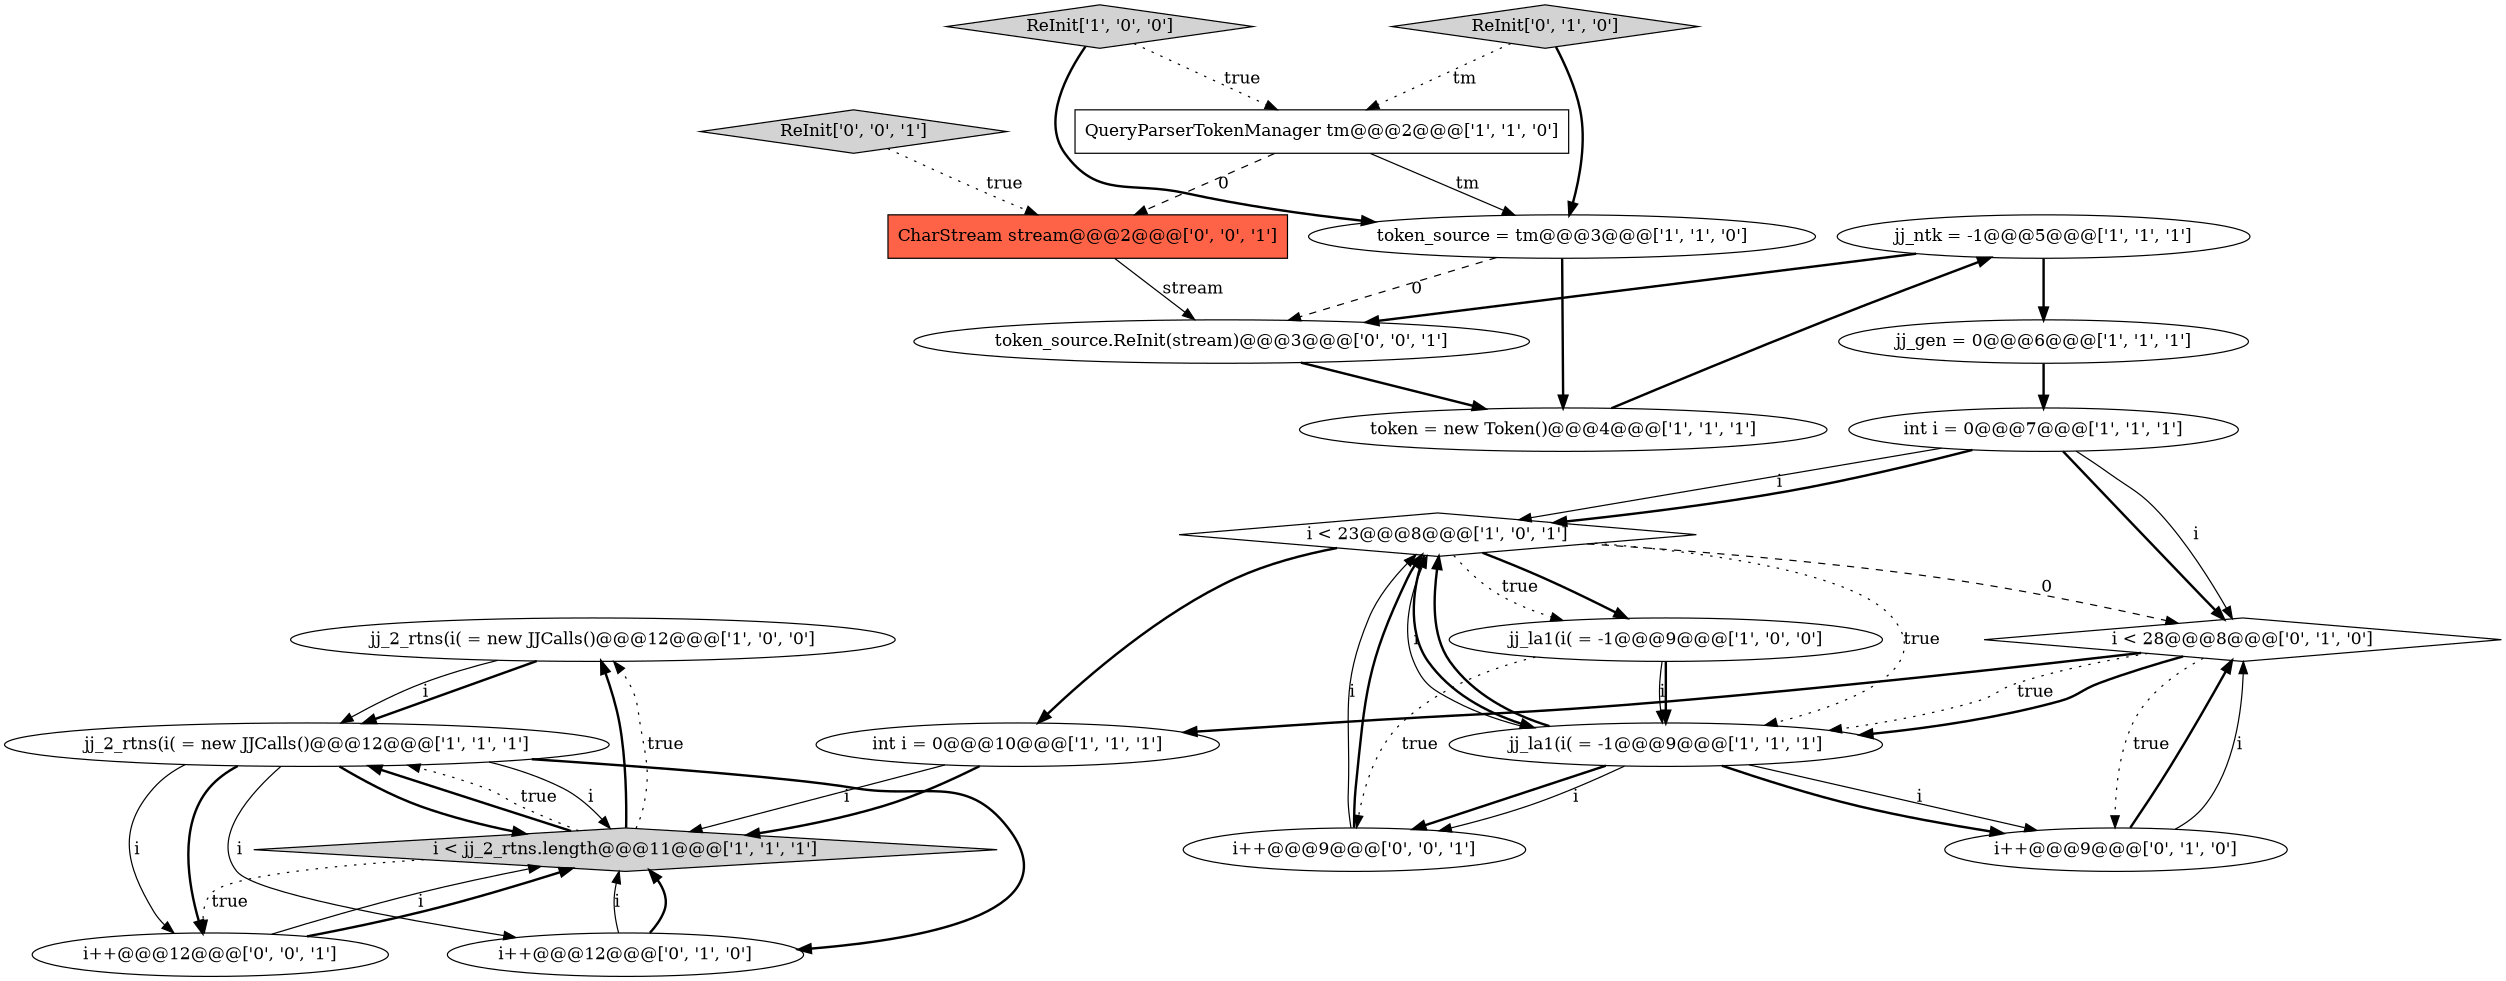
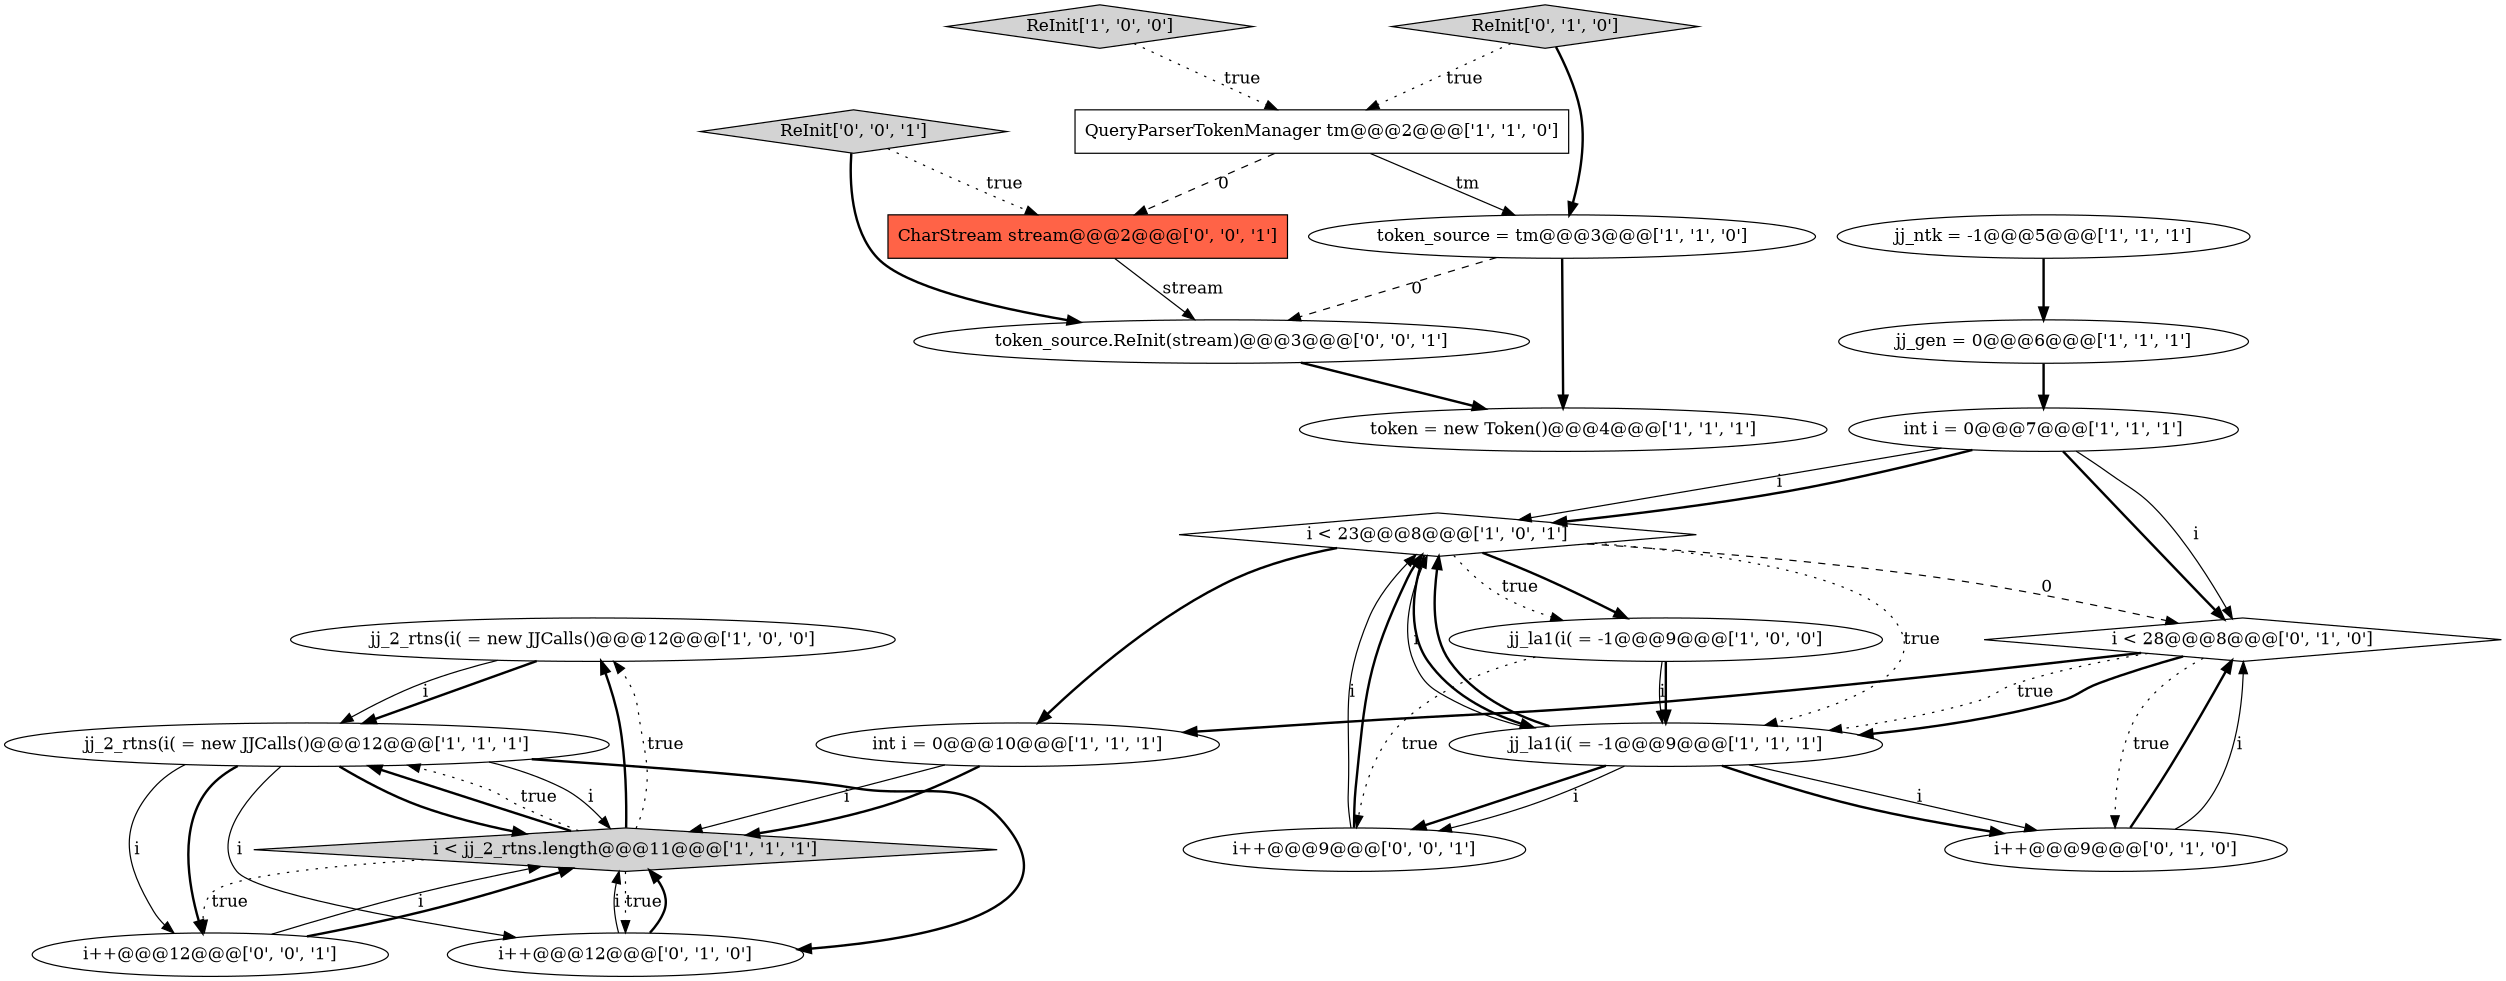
(1465, 79) -> (1465, 79)
(1151, 189) -> none
(1647, 287) -> (916, 281)
(1794, 333) -> none
none -> (625, 896)
